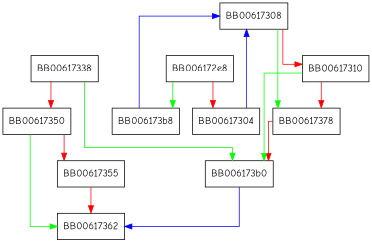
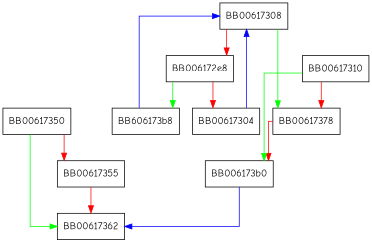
(283, 53) -> (227, 39)
(65, 69) -> none
(146, 121) -> (146, 121)
